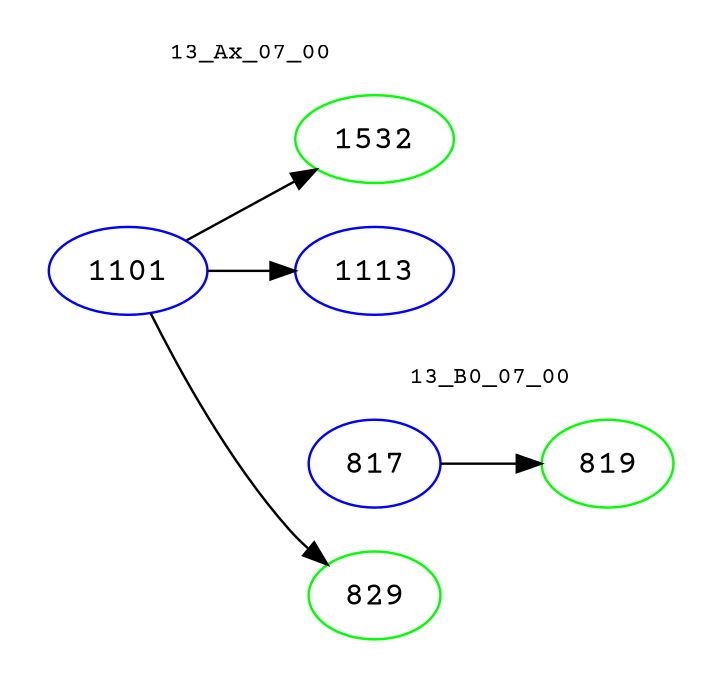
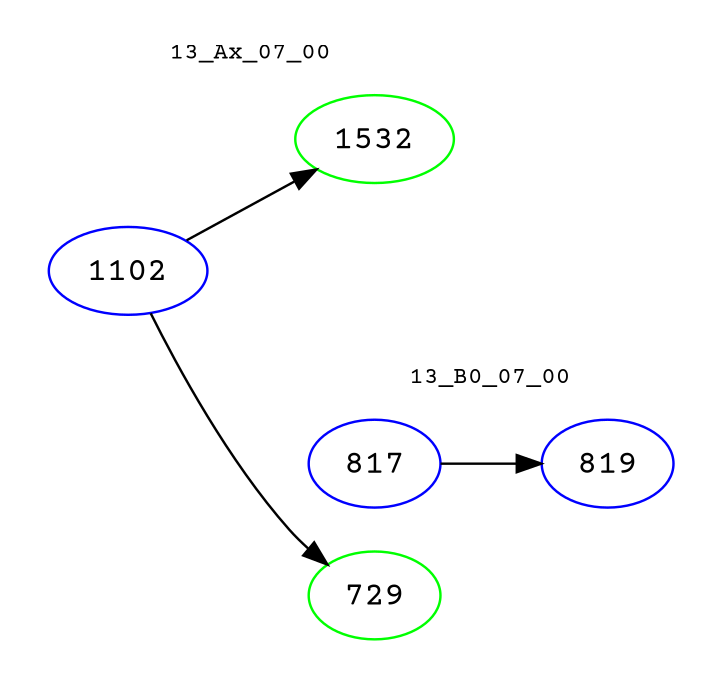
(128, 271) -> (128, 271)
(375, 271) -> none
(608, 464) -> (608, 464)
(375, 595) -> (375, 595)
